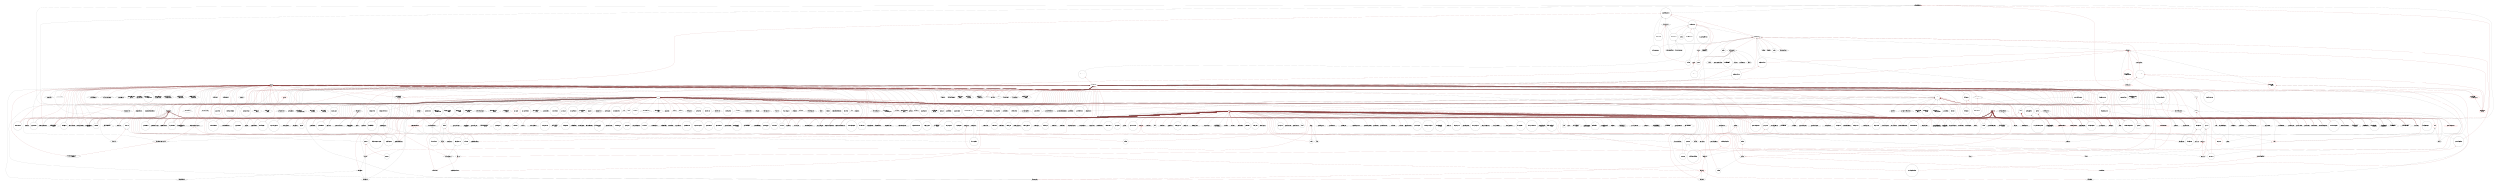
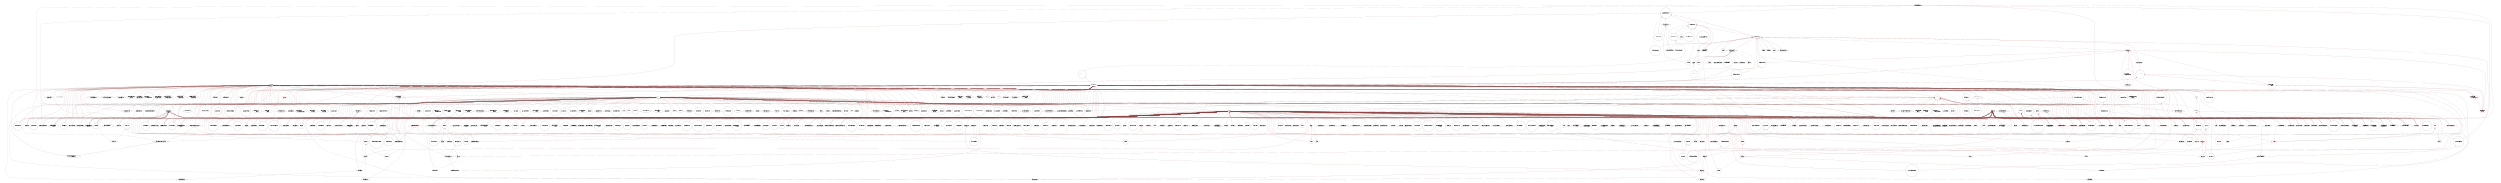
(888, 126) -> (888, 126)
